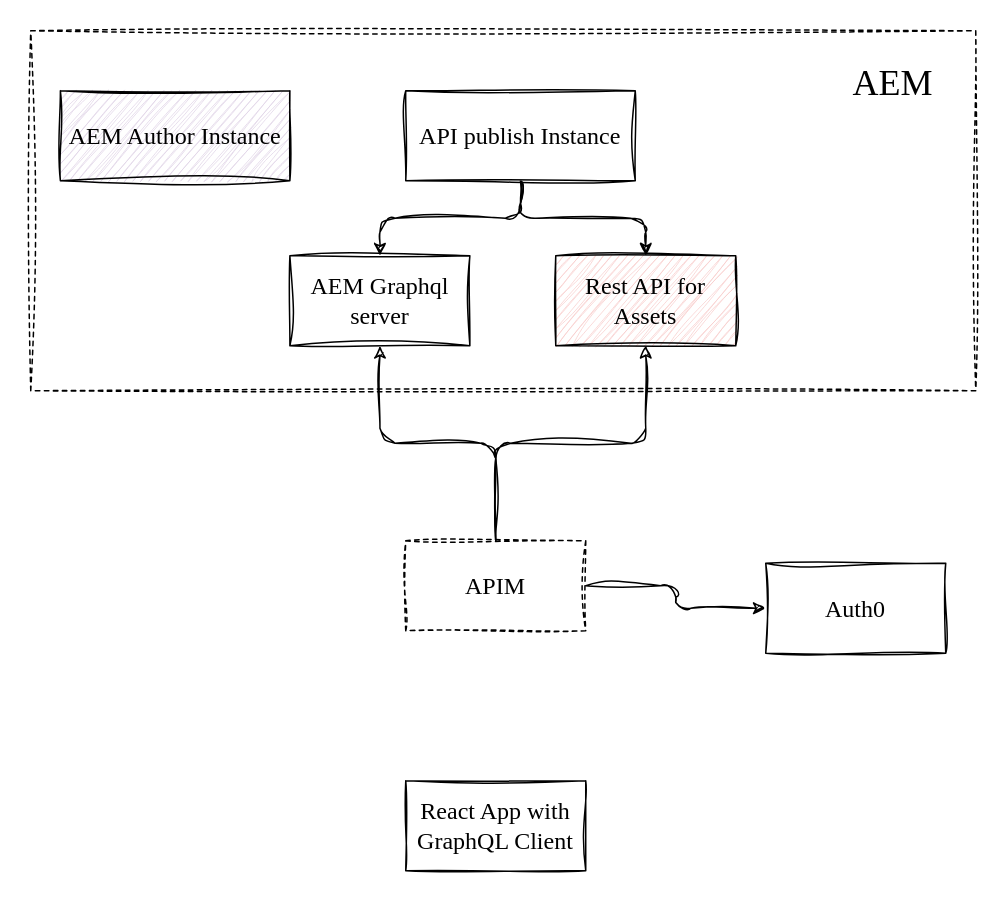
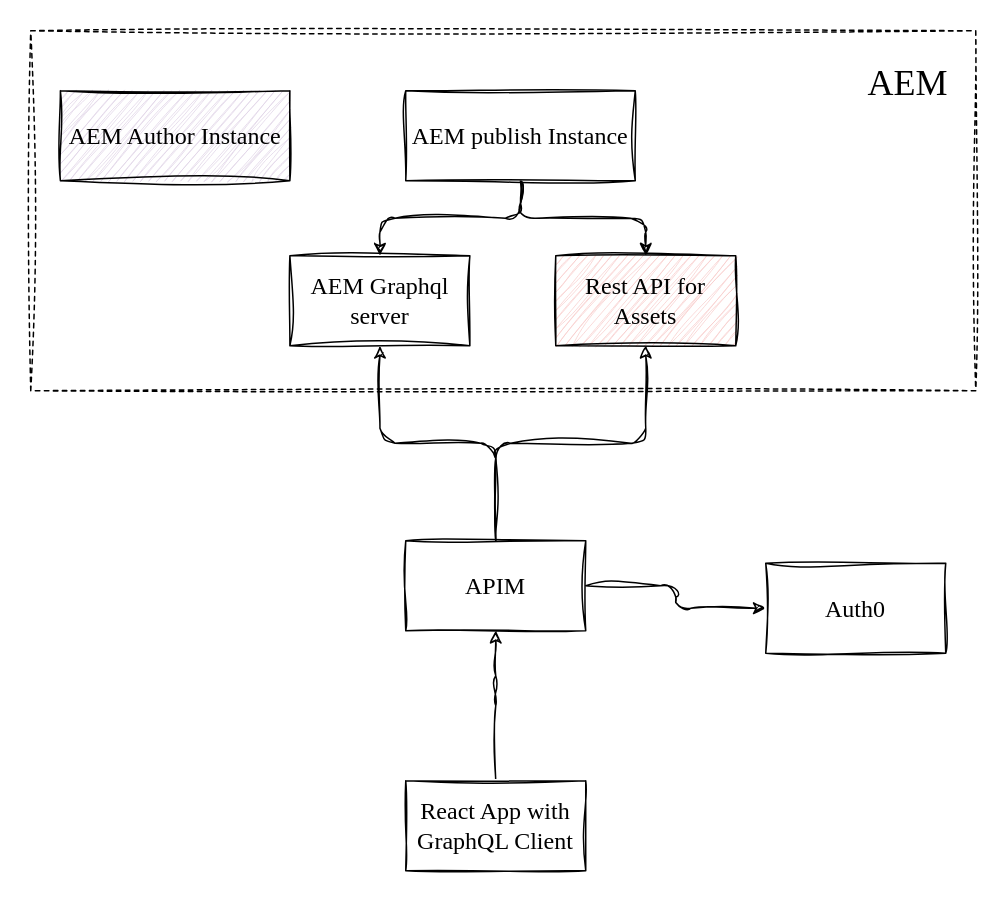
(893, 83) -> (908, 83)
(521, 136) -> (521, 136)
(496, 586) -> (496, 586)
none -> (496, 709)
